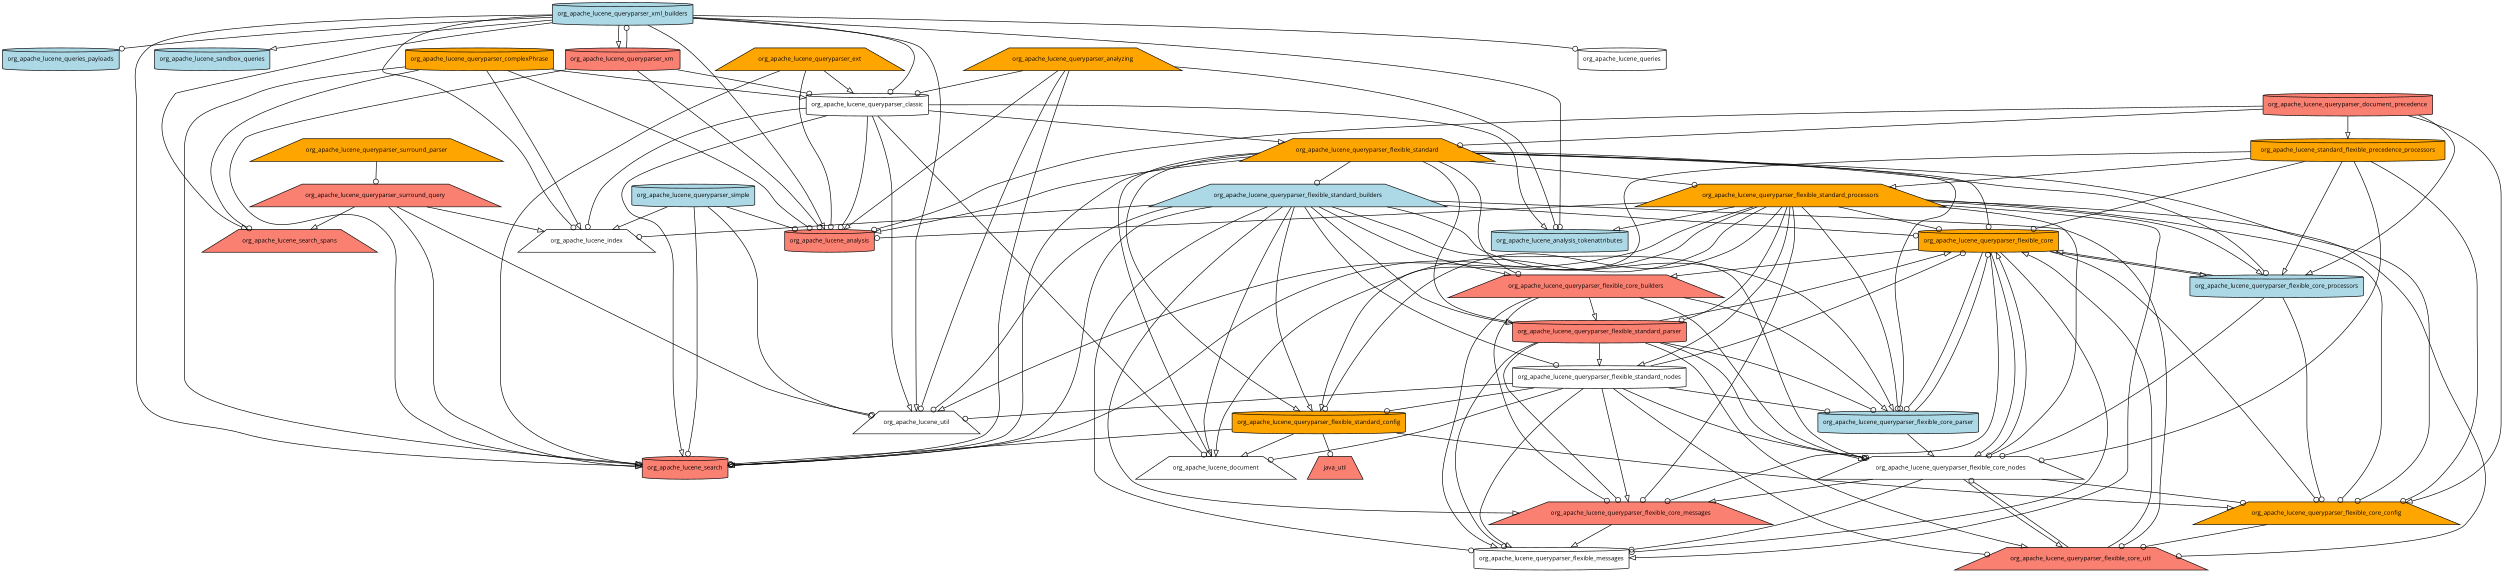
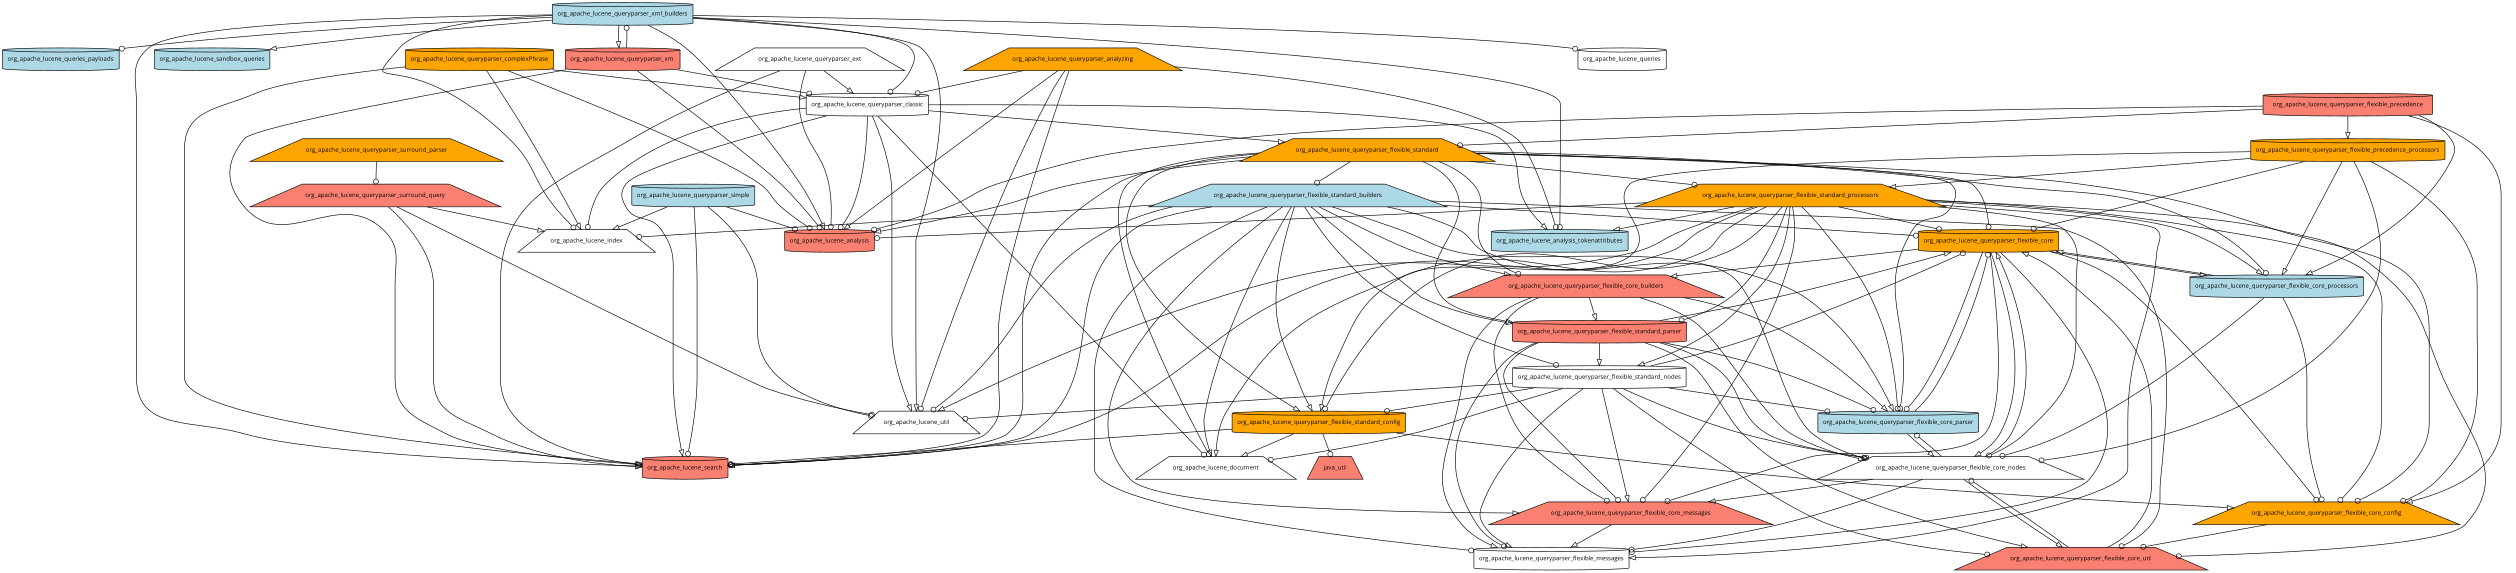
(810, 59) -> (810, 59)
(2348, 105) -> (2348, 105)
(2348, 150) -> (2348, 150)
(290, 241) -> none
(2141, 491) -> (1930, 447)
